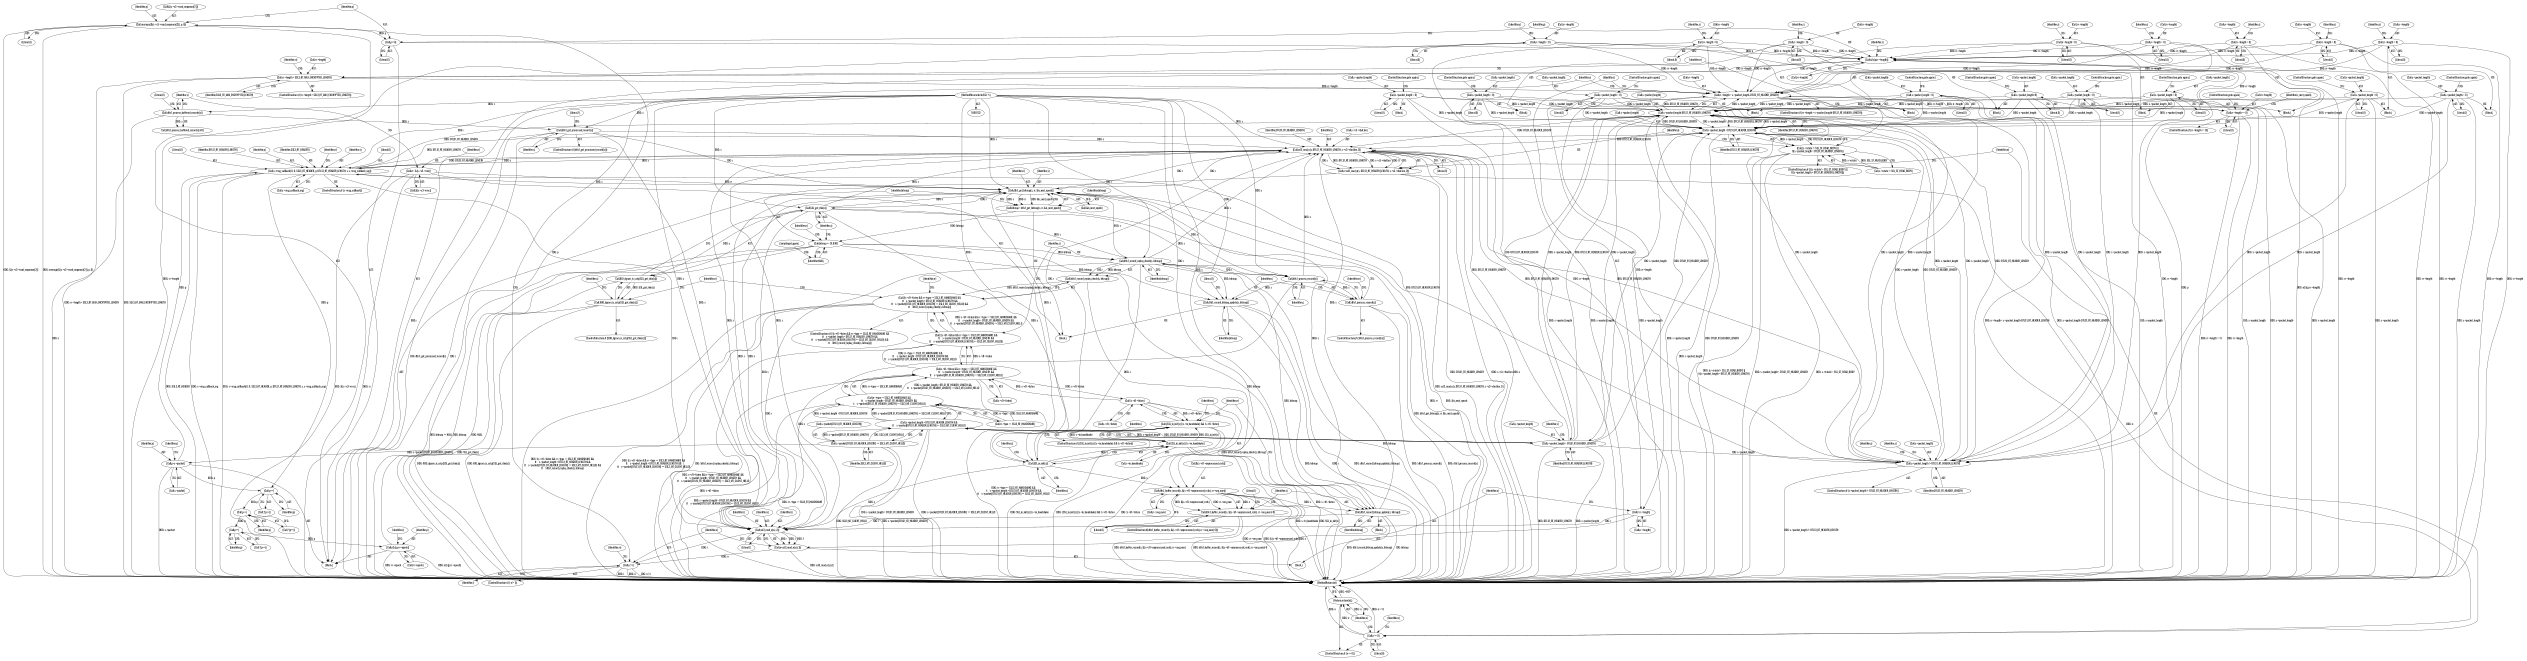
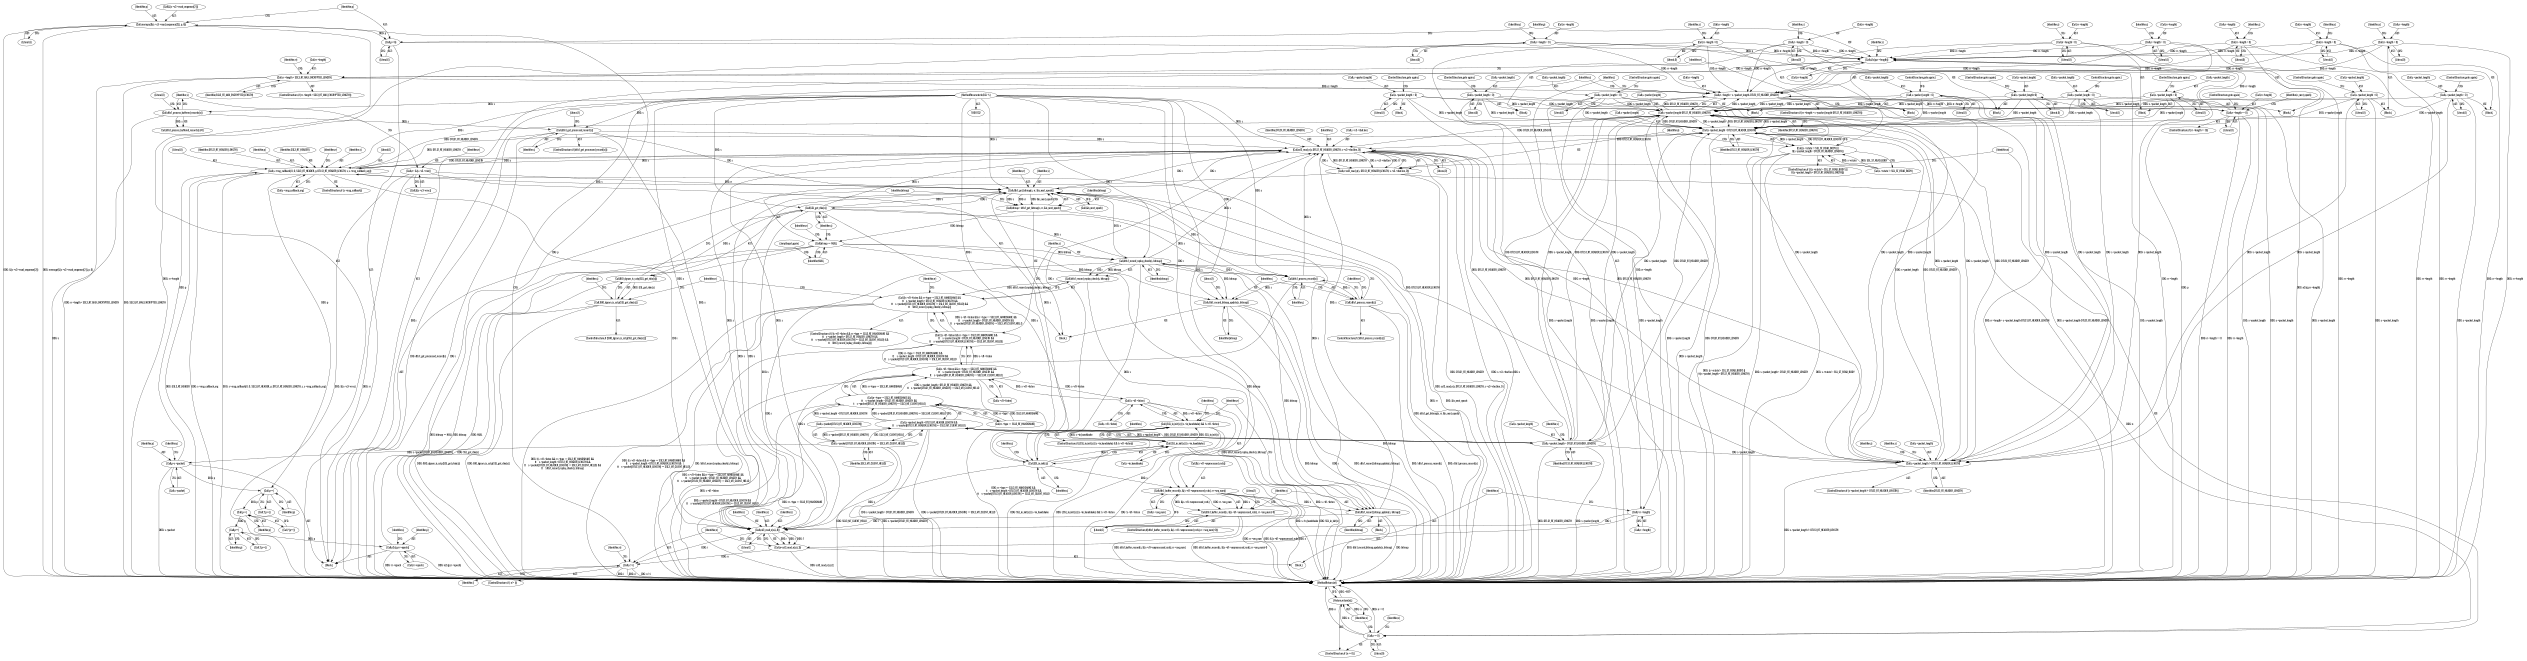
(826, 244) -> (826, 244)
(767, 530) -> (767, 530)
